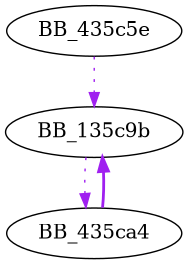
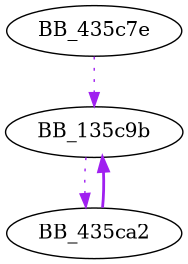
(94, 31) -> (94, 31)
(94, 233) -> (94, 233)
